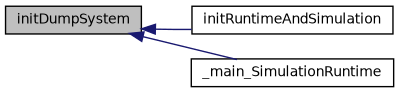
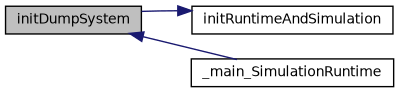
(174, 29) -> (160, 11)
